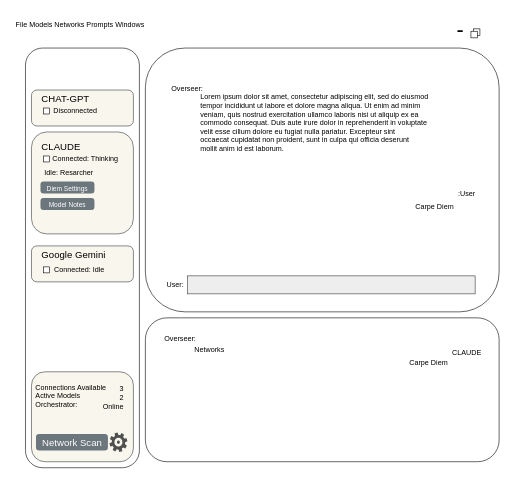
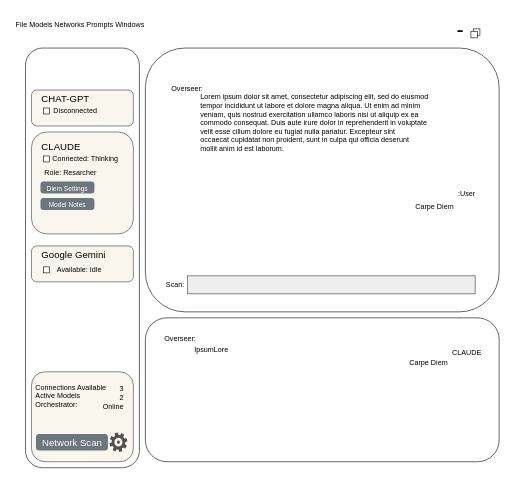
(72, 173) -> (72, 173)
(80, 270) -> (80, 270)
(176, 285) -> (176, 285)
(211, 350) -> (213, 350)
